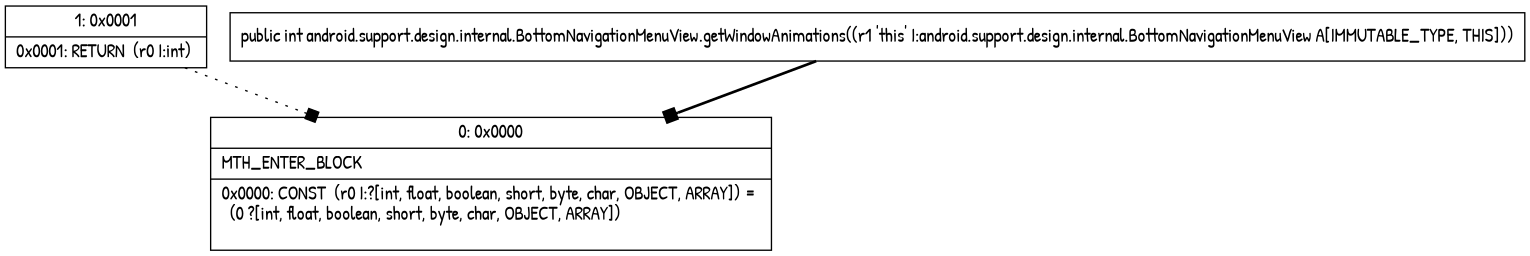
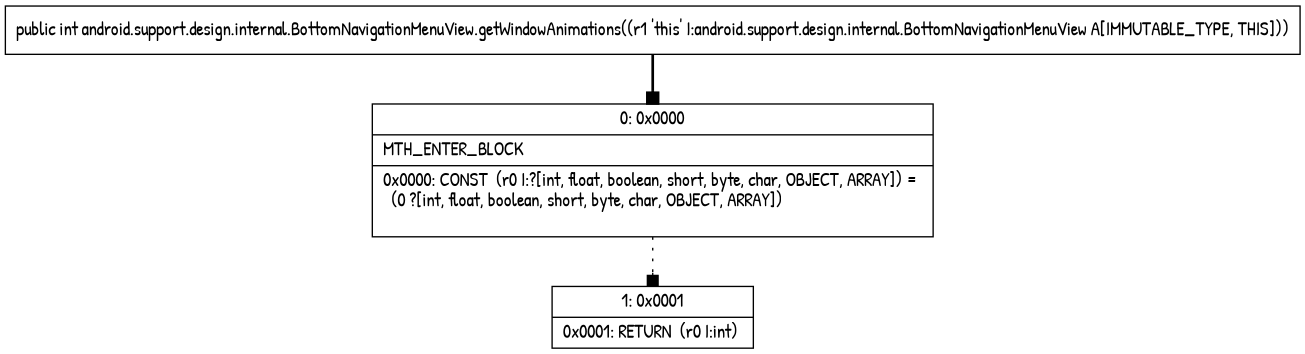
(244, 90) -> (653, 255)
